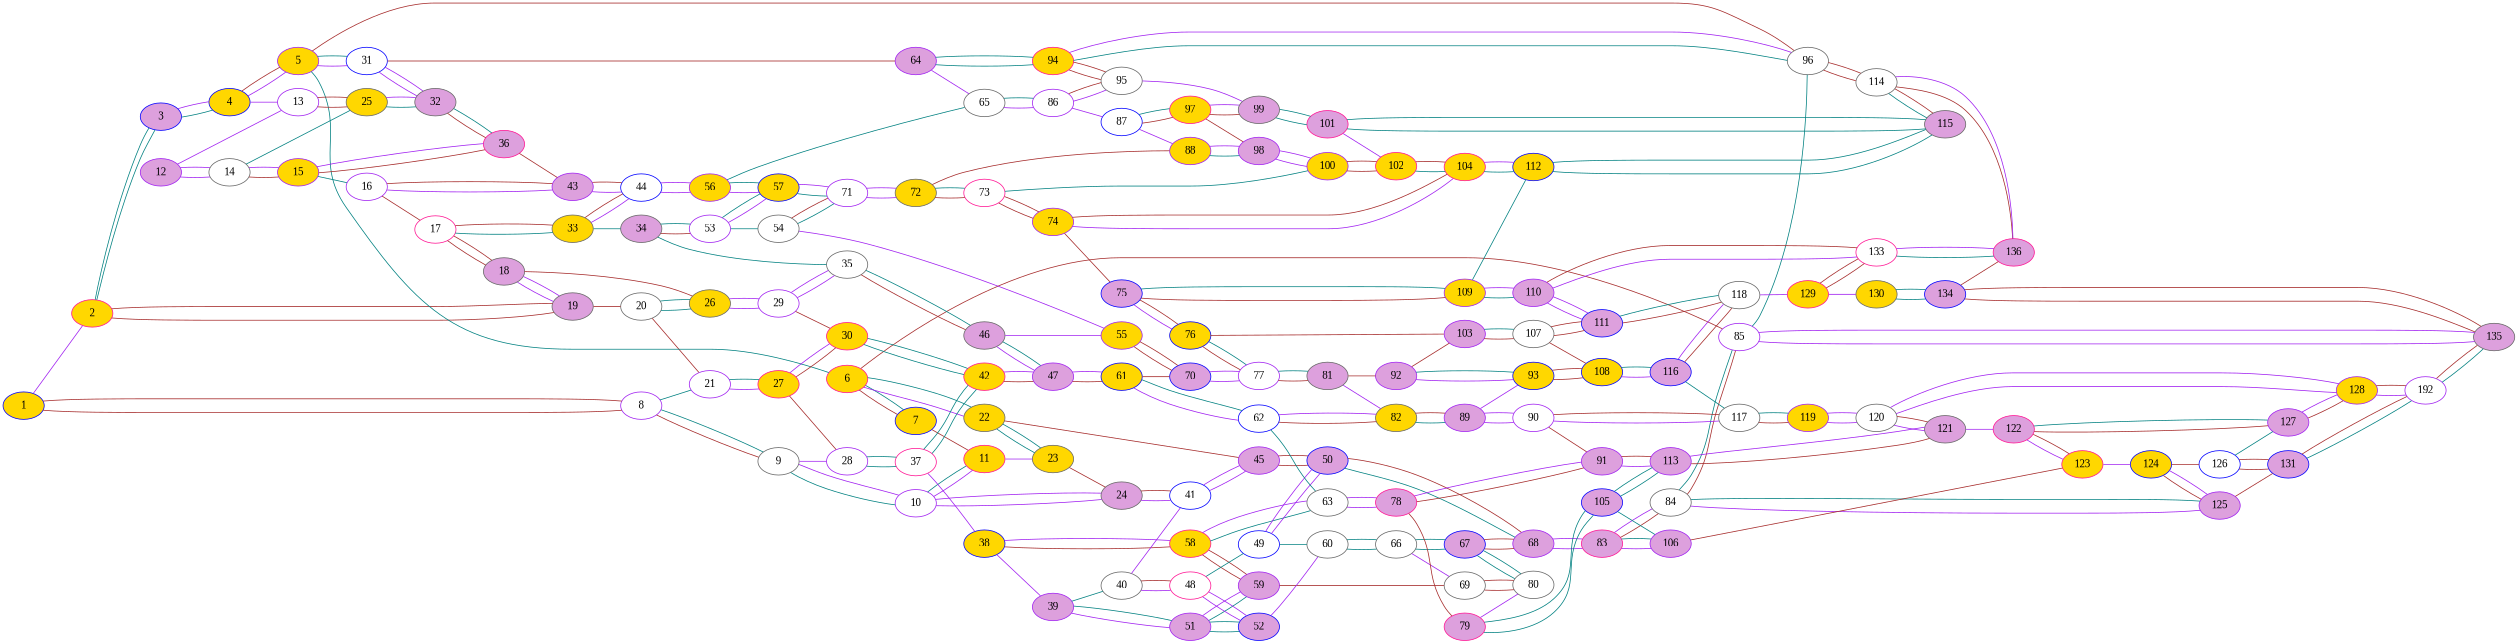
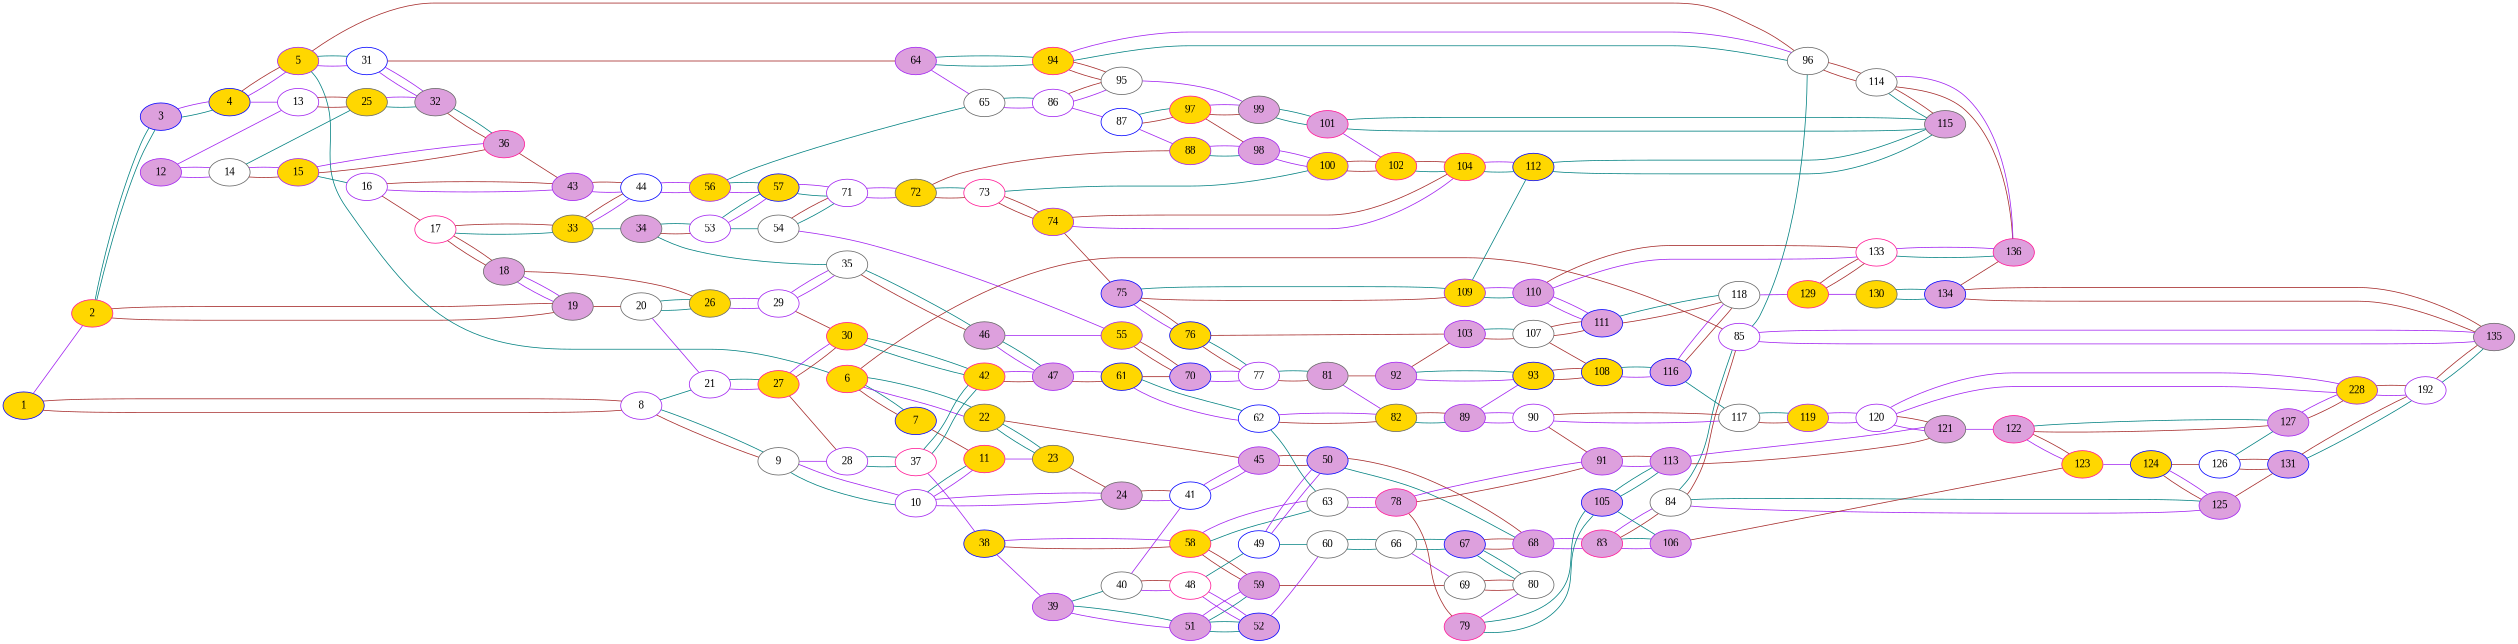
(674, 344) -> (674, 344)
(2357, 390) -> (2357, 390)
(1877, 418) -> (1877, 418)
